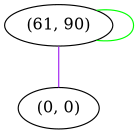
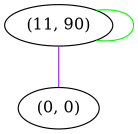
(59, 25) -> (59, 25)
